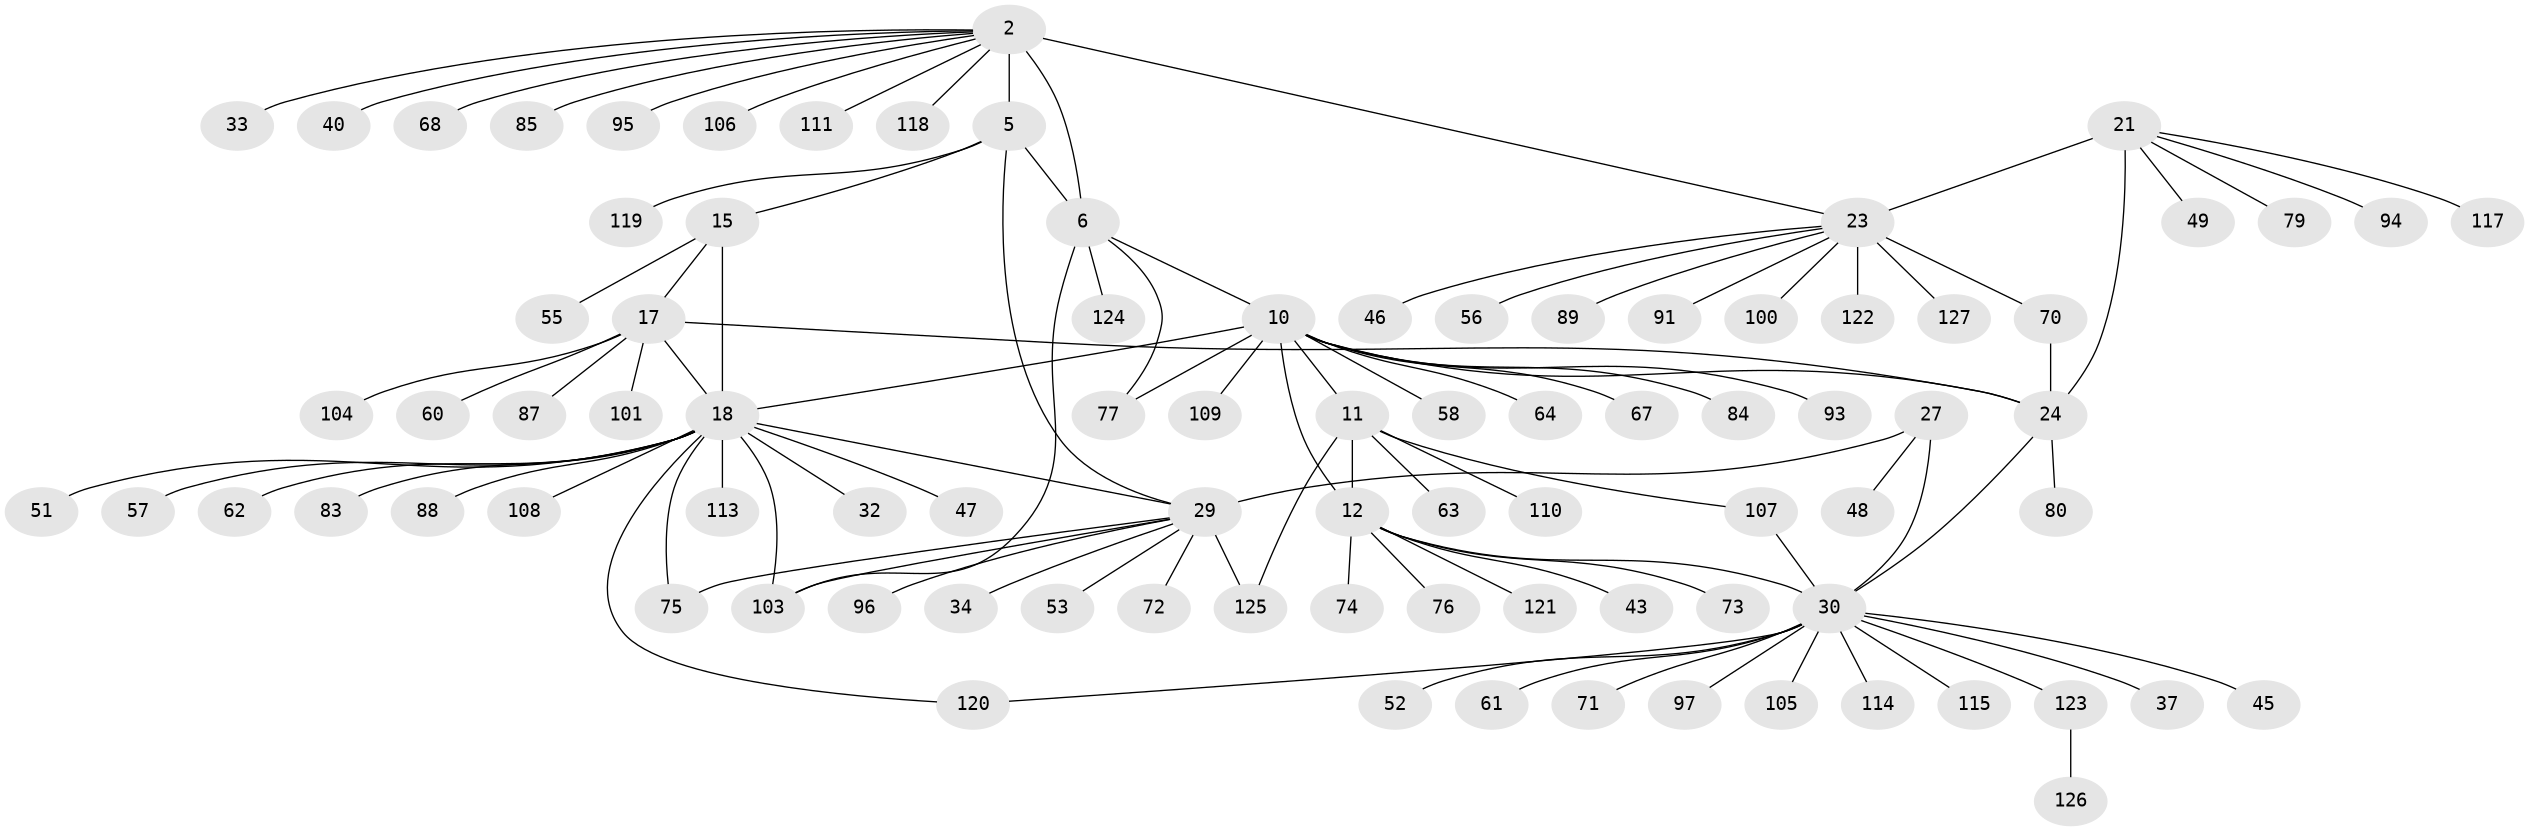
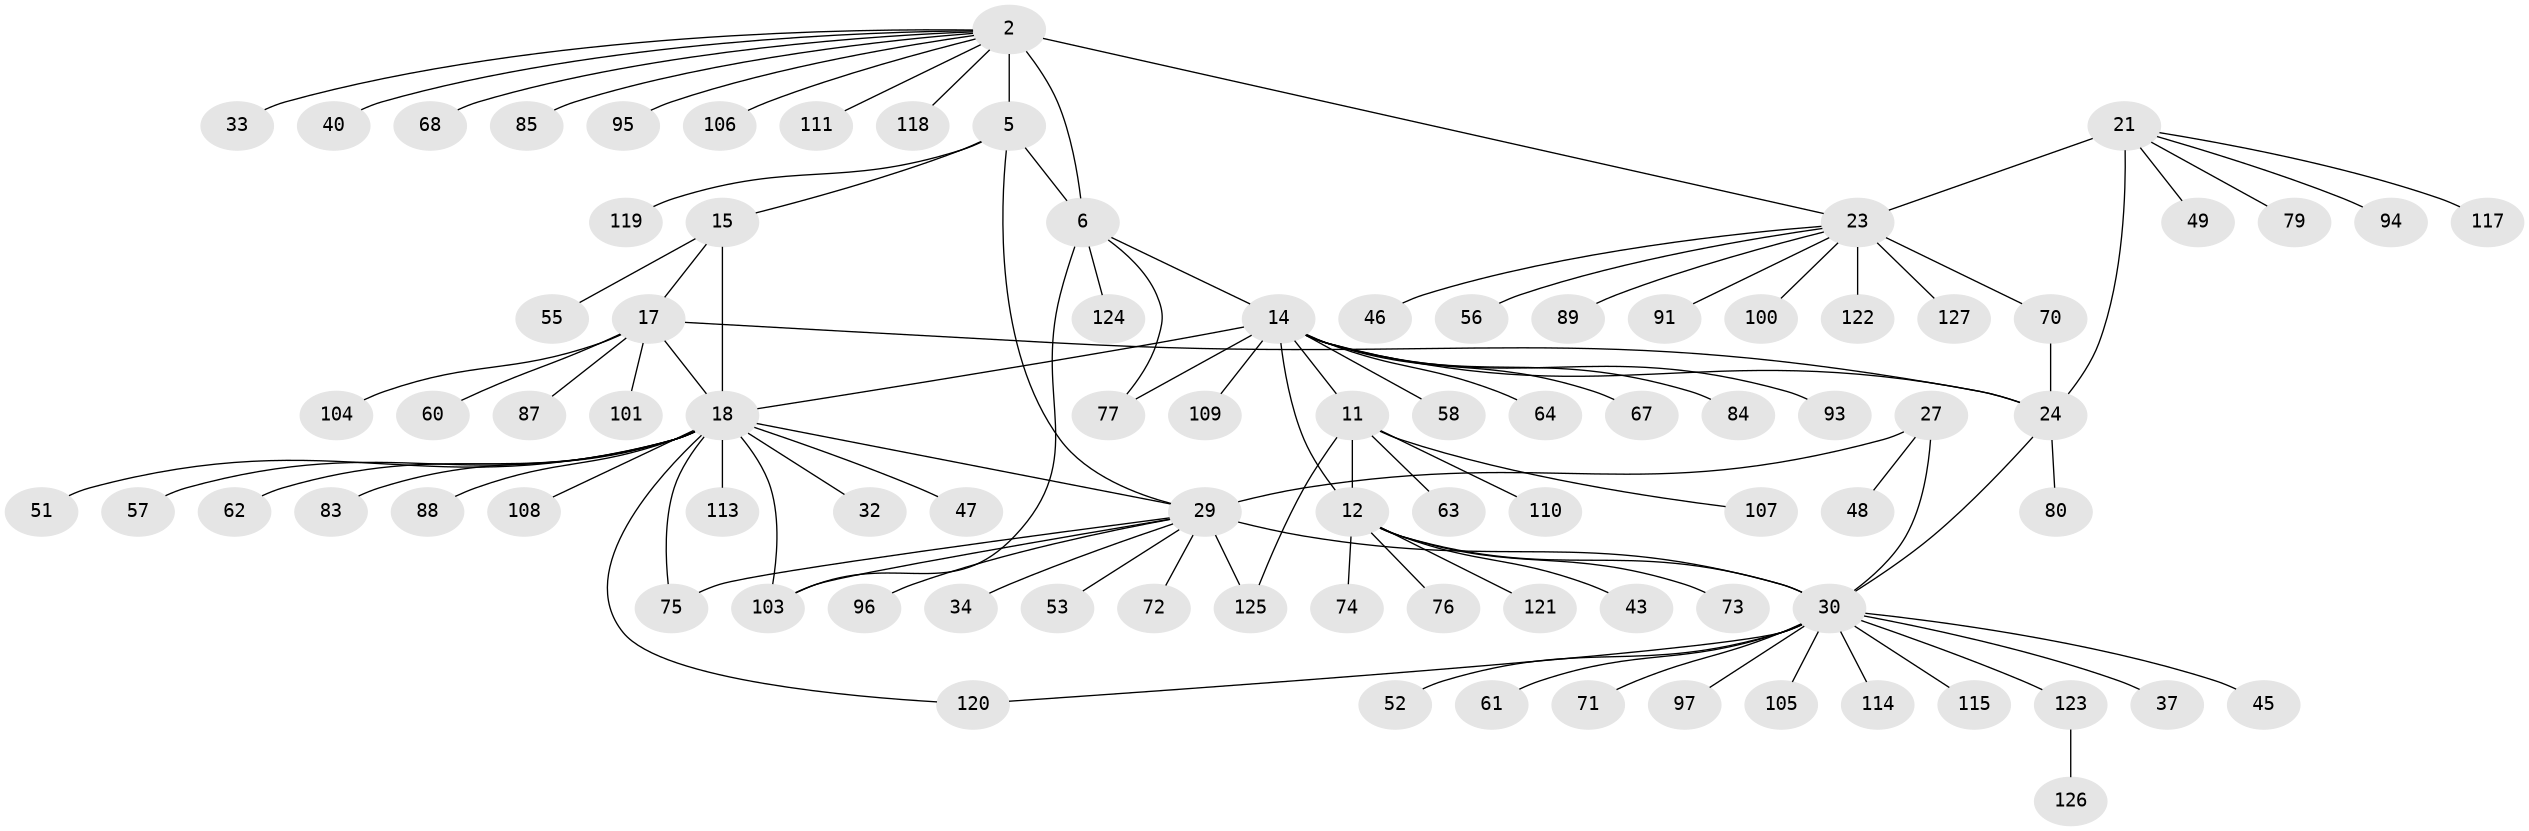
(1279, 319) -> (1279, 319)
(1795, 560) -> (1521, 552)
